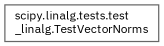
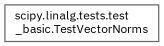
(82, 23) -> (82, 23)
